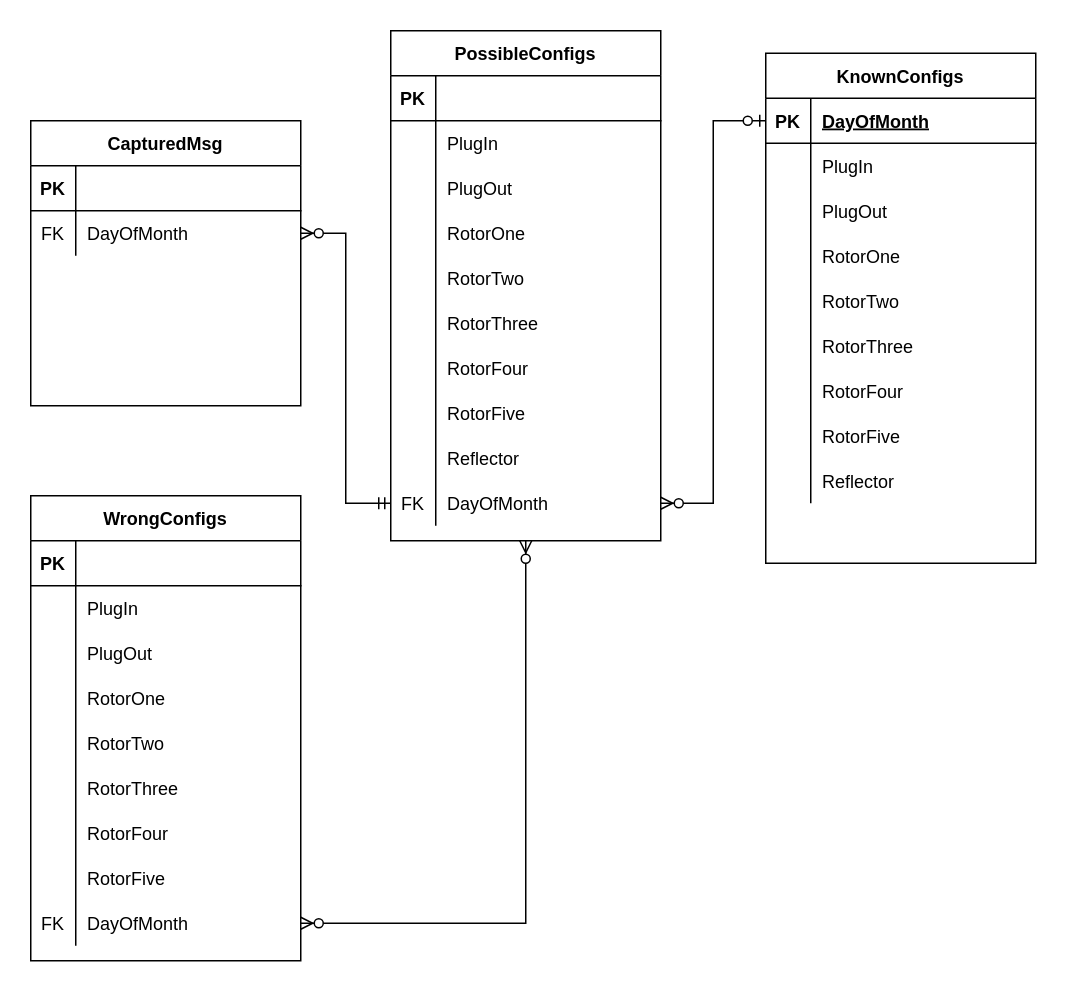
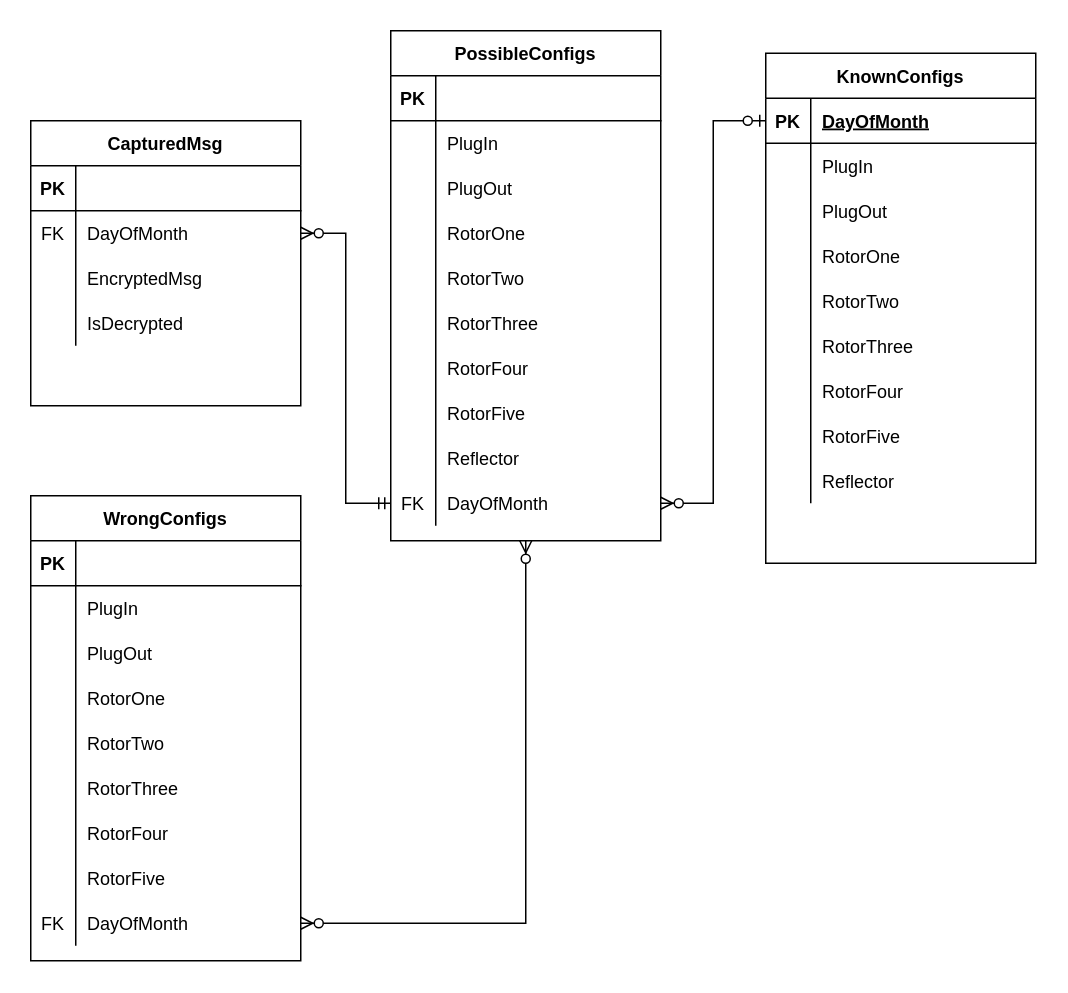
none -> (188, 278)
none -> (188, 323)
